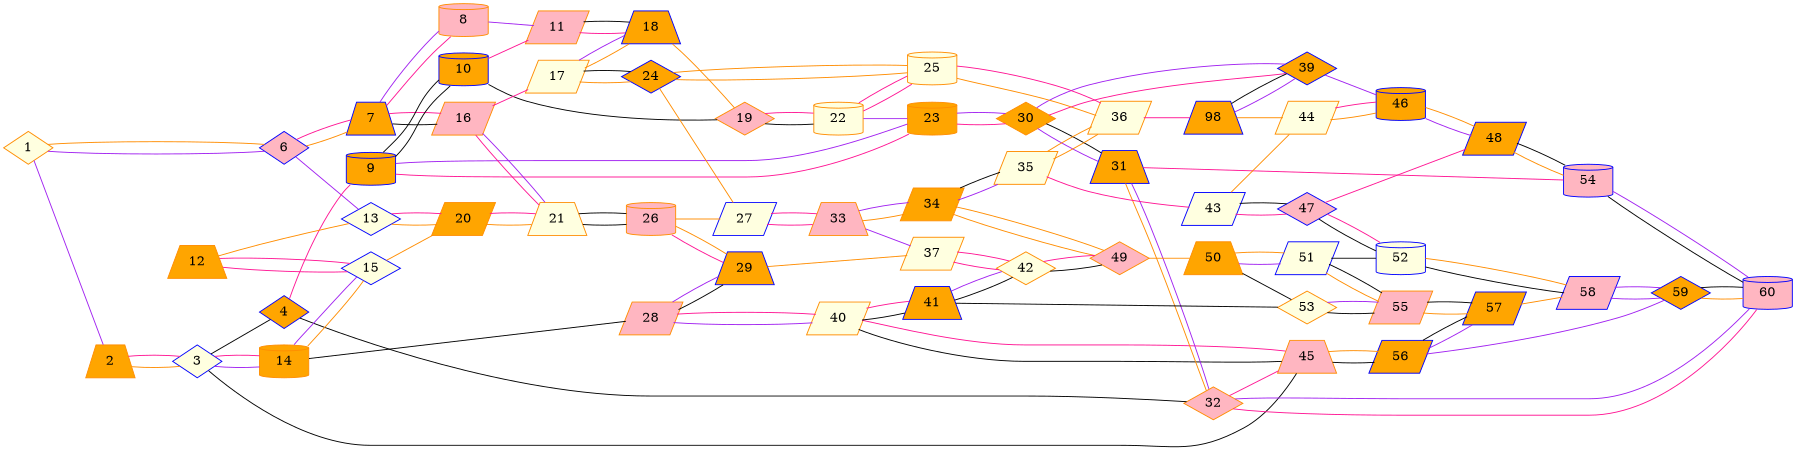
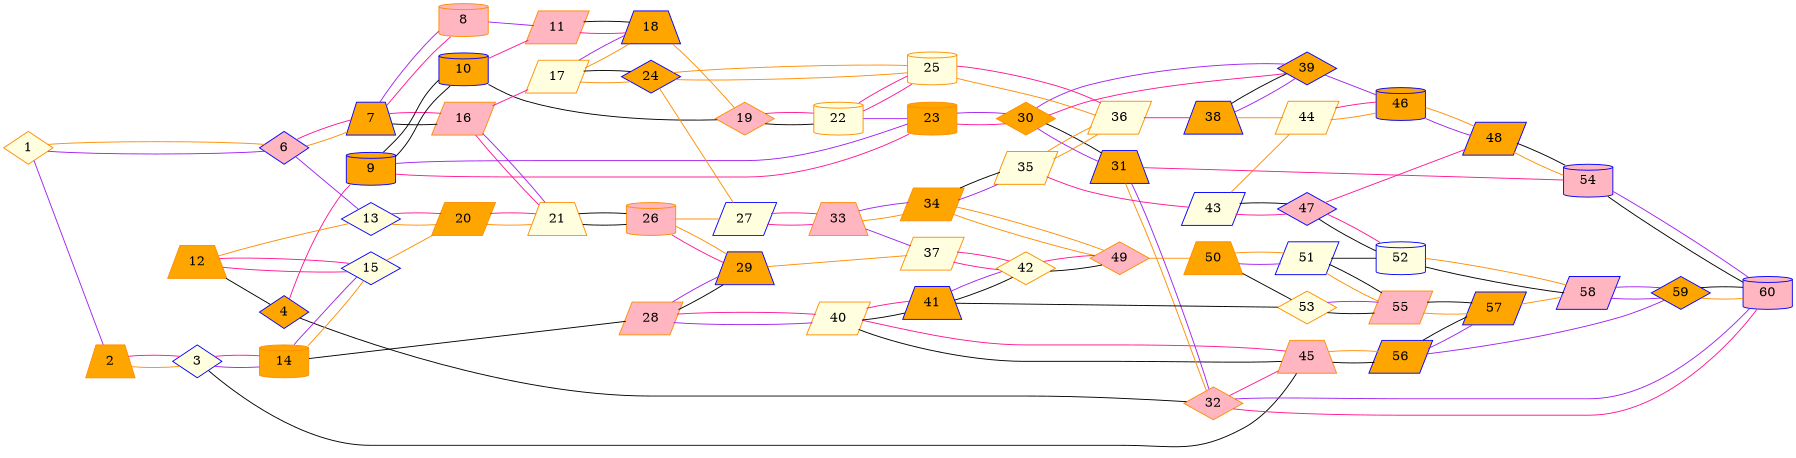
(1213, 118) -> (1213, 118)
(241, 337) -> (248, 291)
